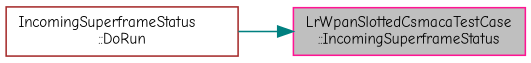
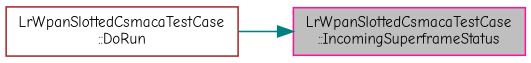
(122, 31) -> (122, 31)
